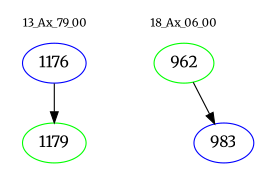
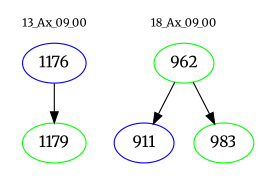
(55, 24) -> (55, 24)
(184, 24) -> (184, 24)
none -> (144, 143)
(224, 143) -> (224, 143)
